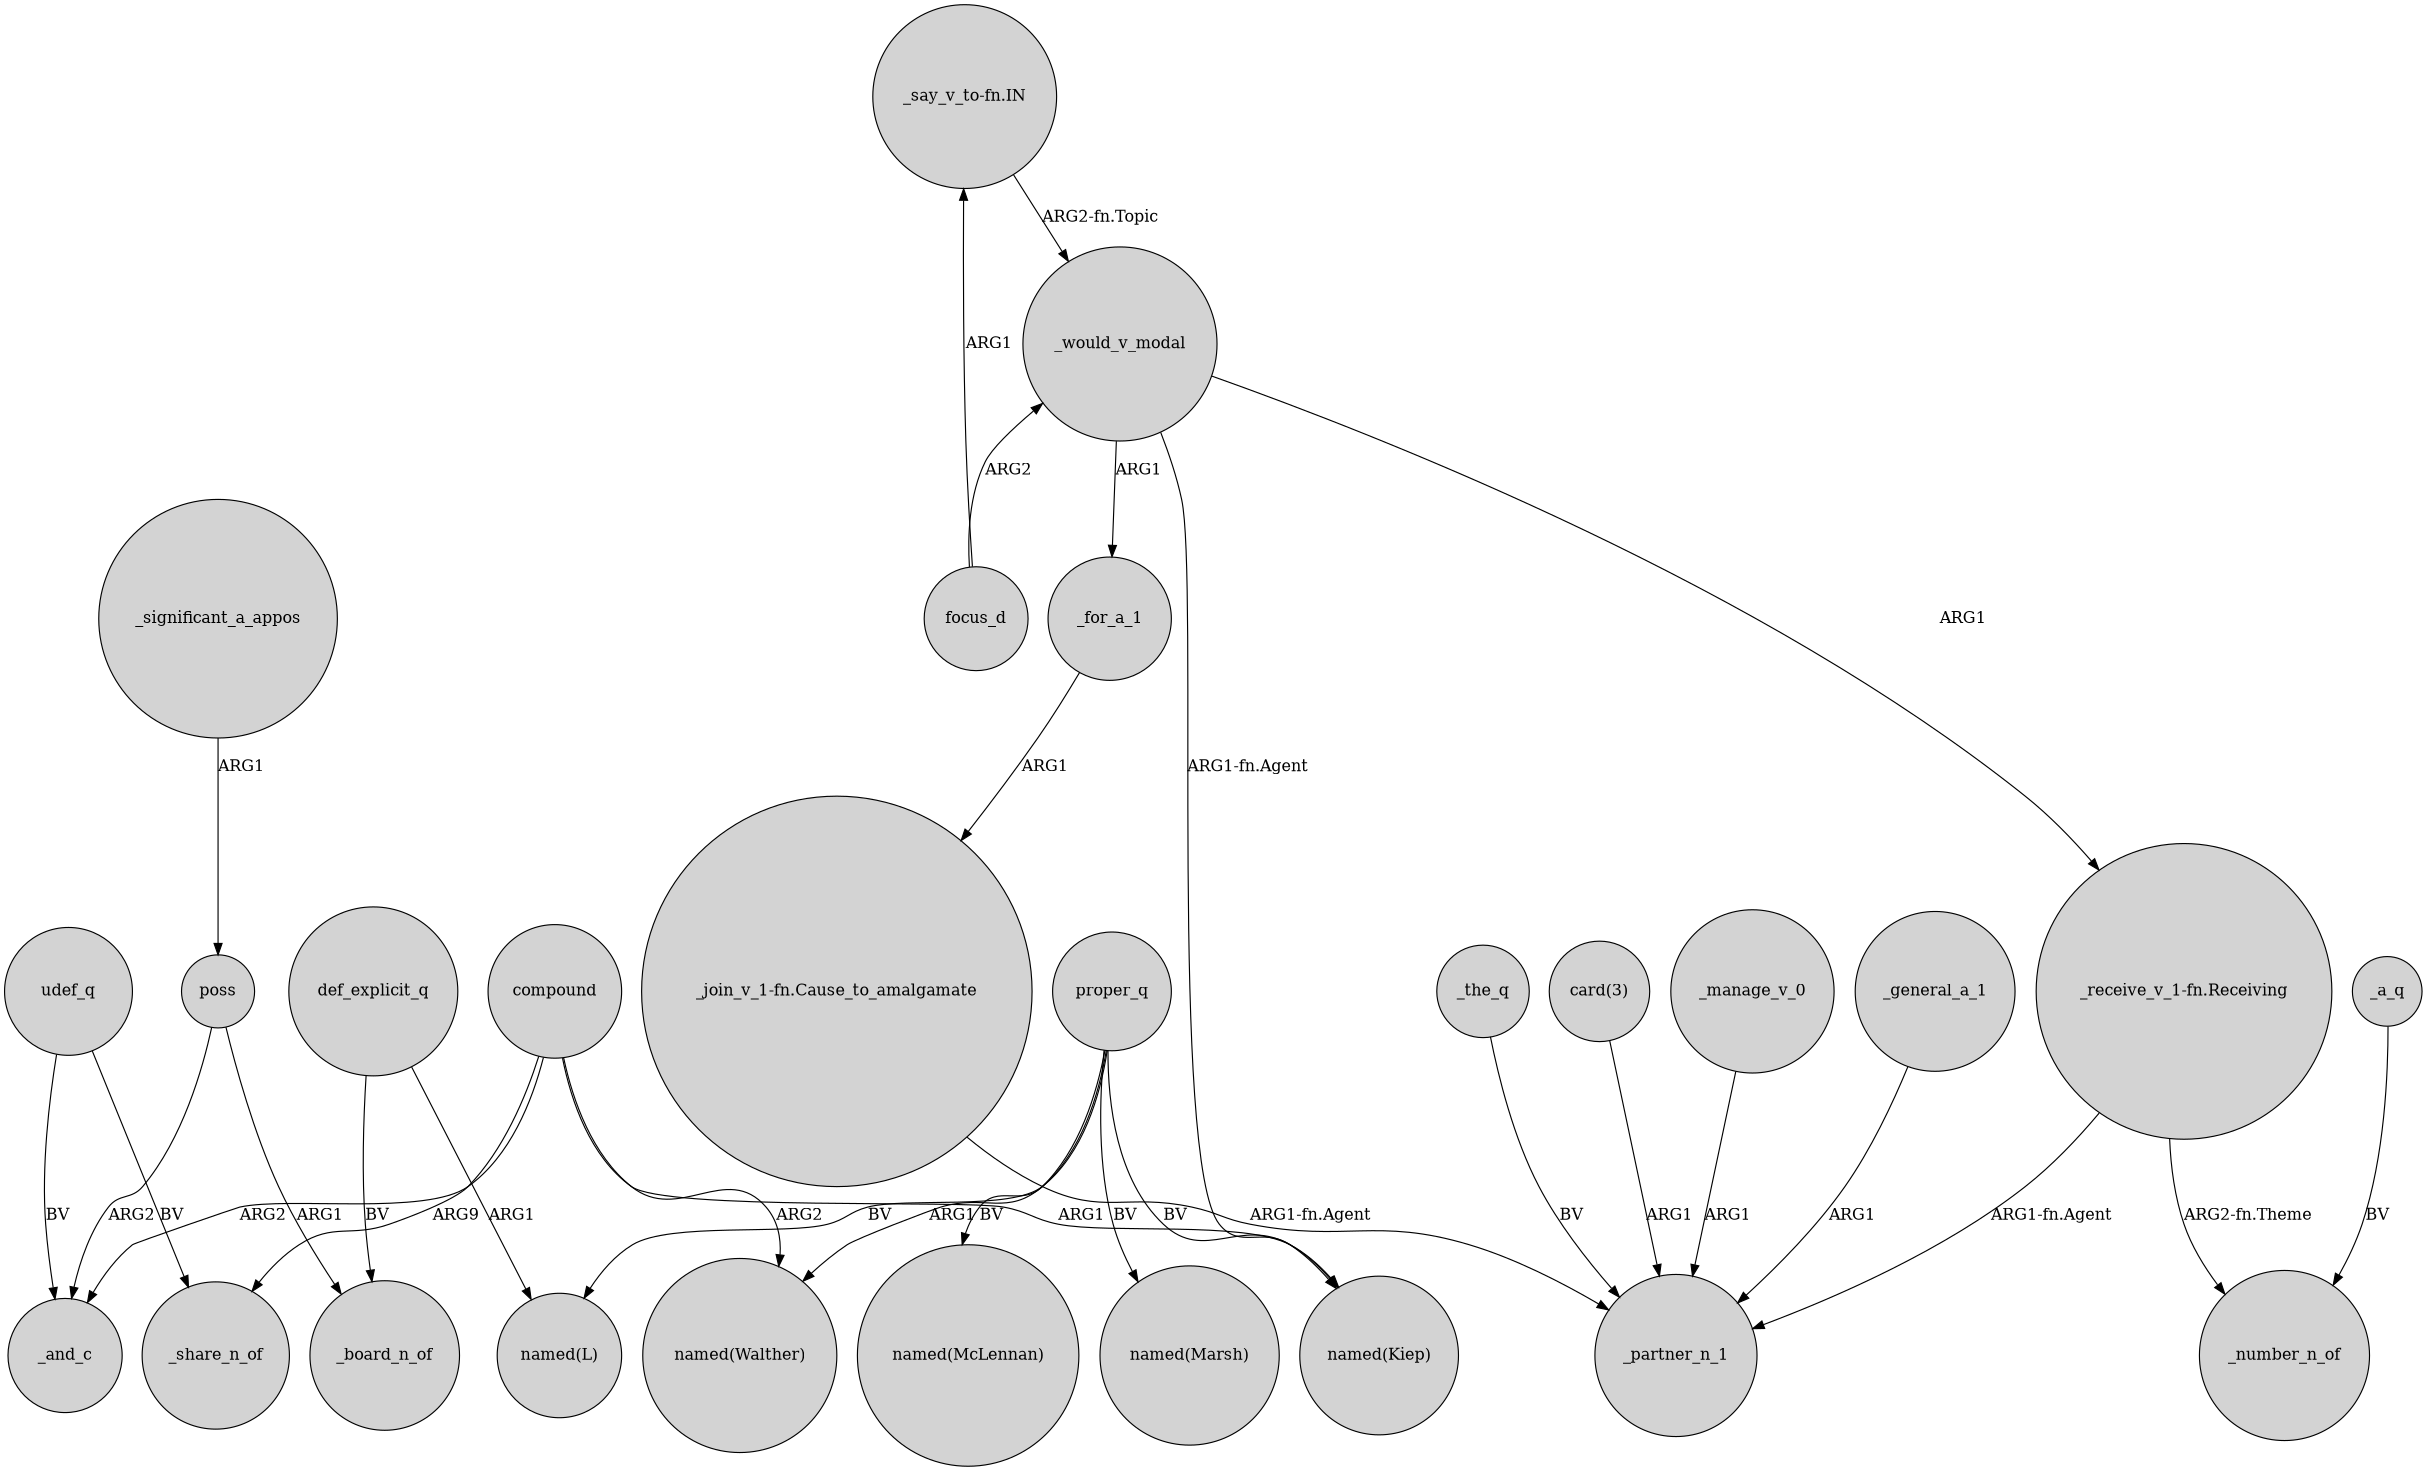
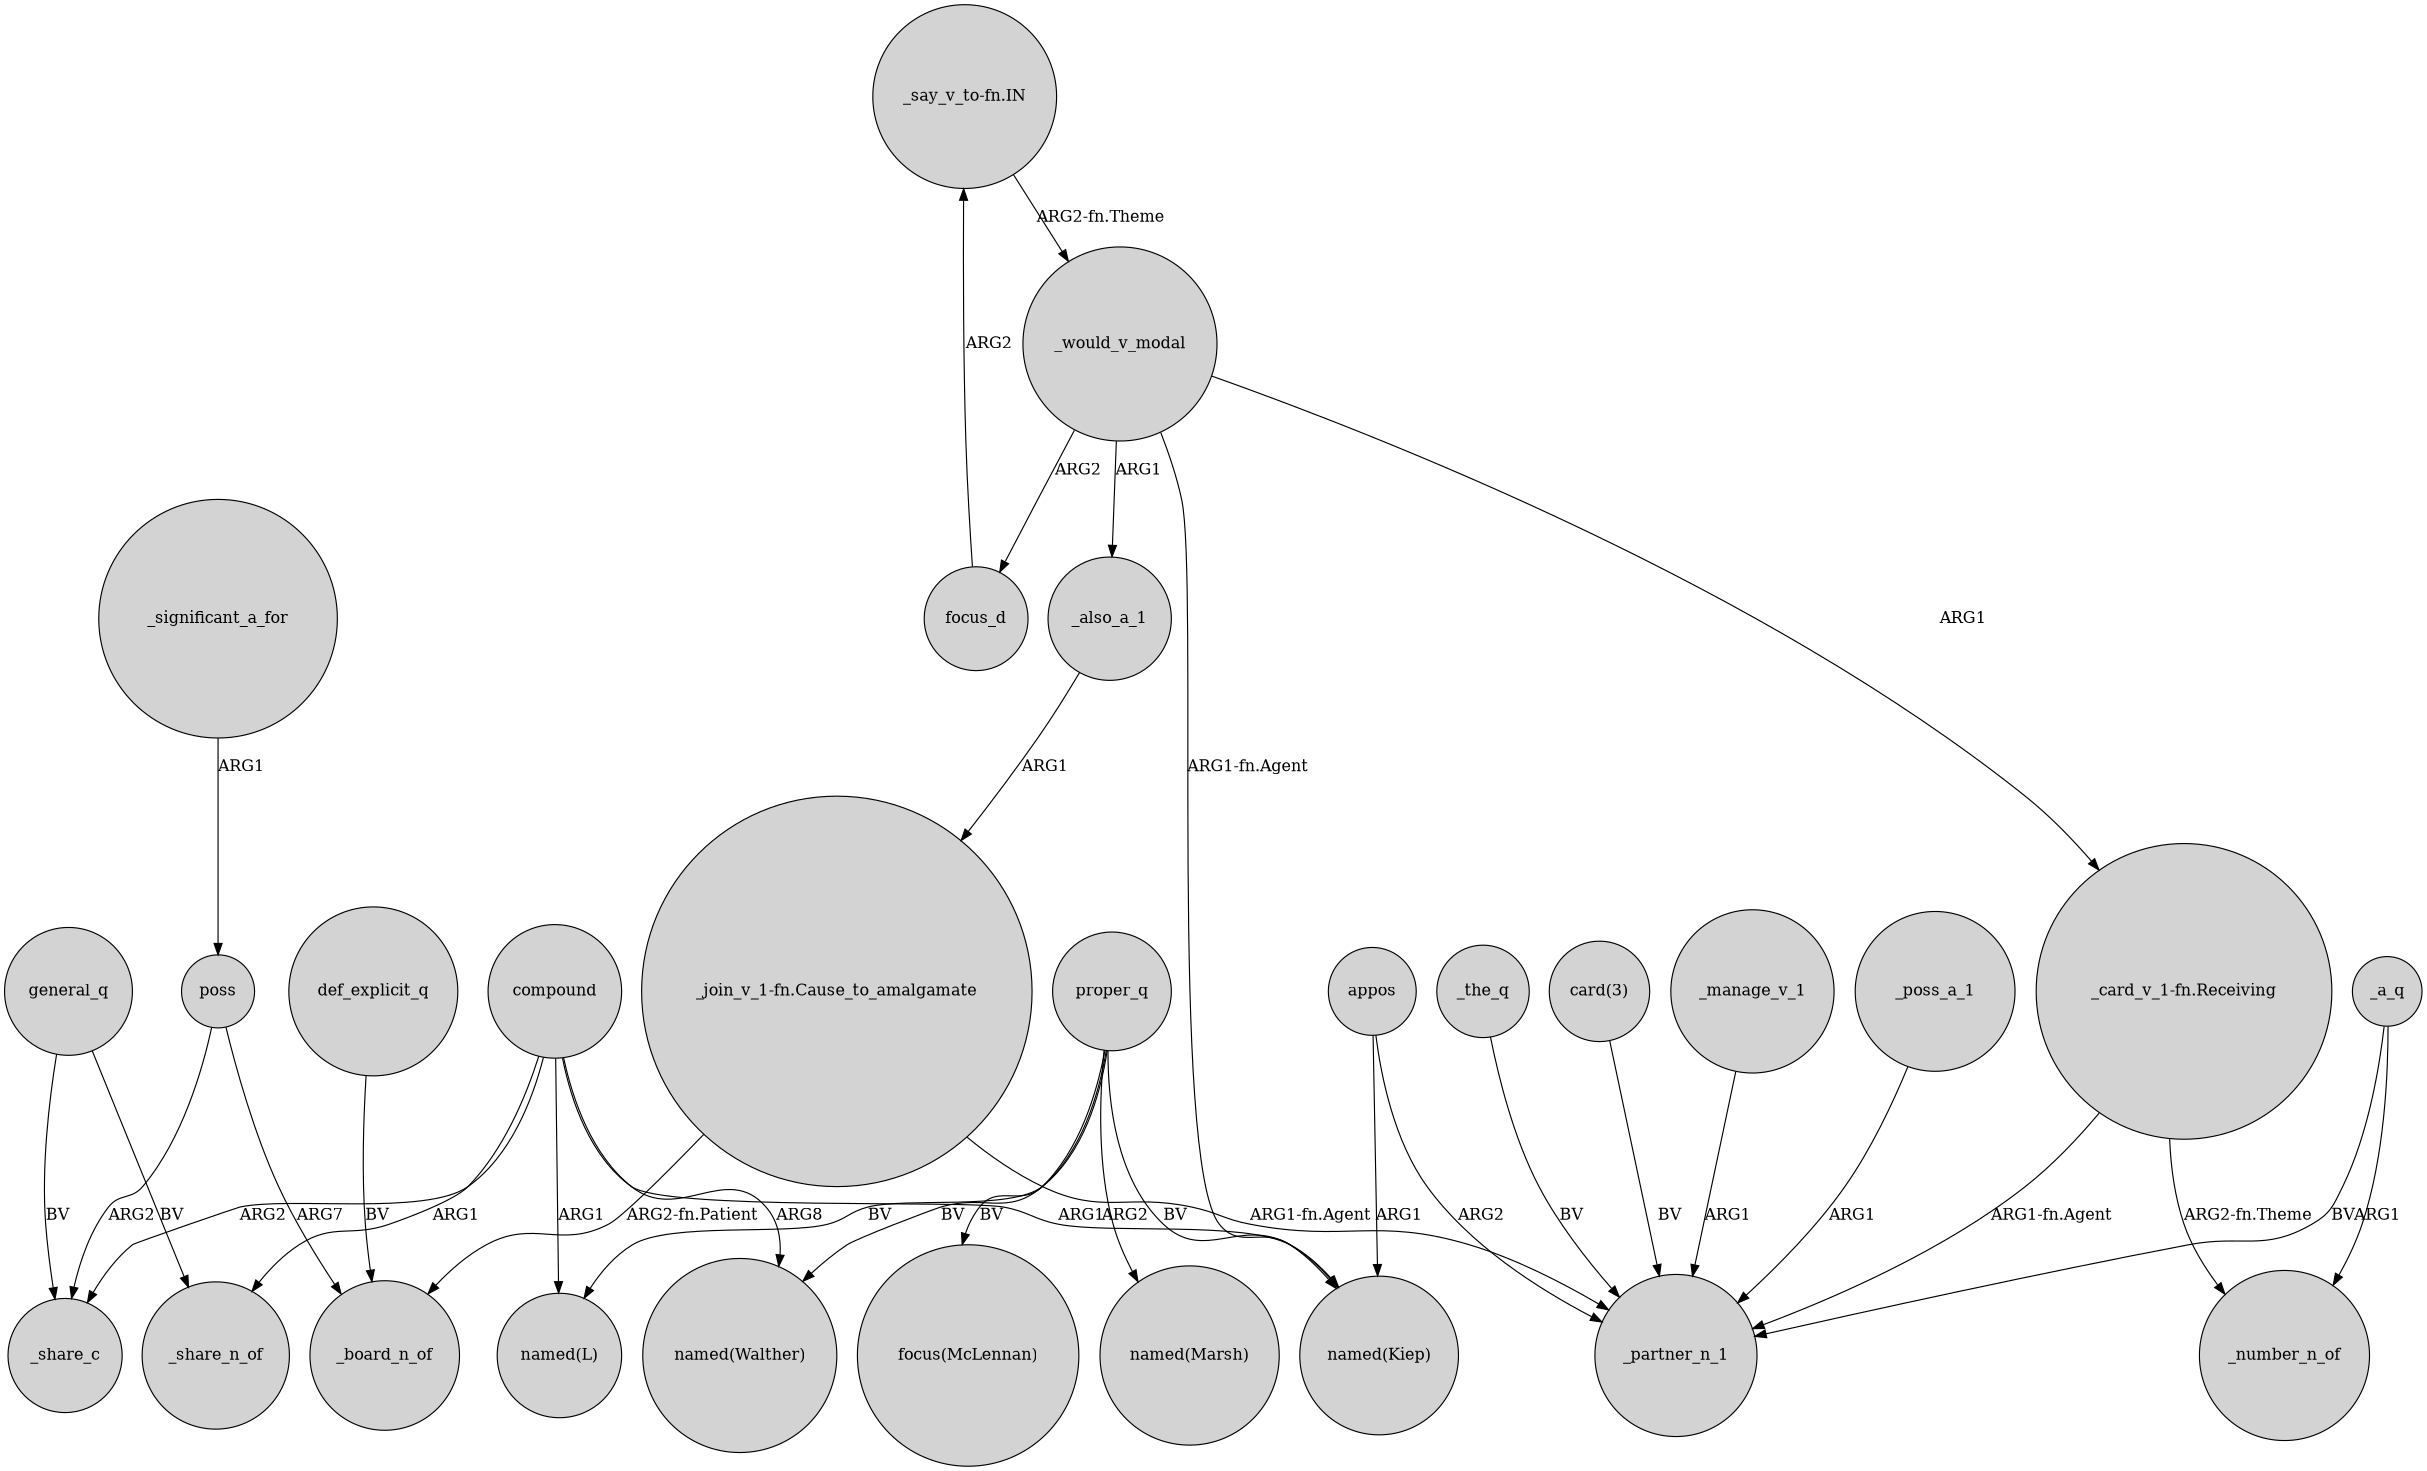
(1101, 218) -> (1101, 218)
(989, 344) -> (989, 344)
(978, 479) -> (1040, 496)
(218, 619) -> (218, 619)
(1110, 619) -> (1110, 619)
(68, 991) -> (68, 991)
none -> (1372, 991)
(1752, 991) -> (1752, 991)
(1935, 991) -> (1935, 991)
(2184, 991) -> (2184, 991)
(466, 1172) -> (557, 1170)
(320, 1216) -> (320, 1216)
(456, 1216) -> (456, 1216)
(800, 1216) -> (800, 1216)
(953, 1216) -> (953, 1216)
(1125, 1216) -> (1125, 1216)
(1670, 1216) -> (1670, 1216)
(2378, 1216) -> (2378, 1216)
none -> (580, 1234)
none -> (2145, 1253)
(65, 1356) -> (65, 1356)
(968, 1356) -> (968, 1356)
